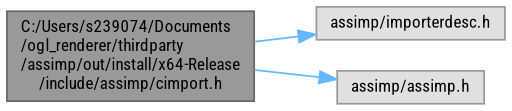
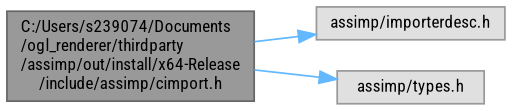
(411, 87) -> (411, 87)
